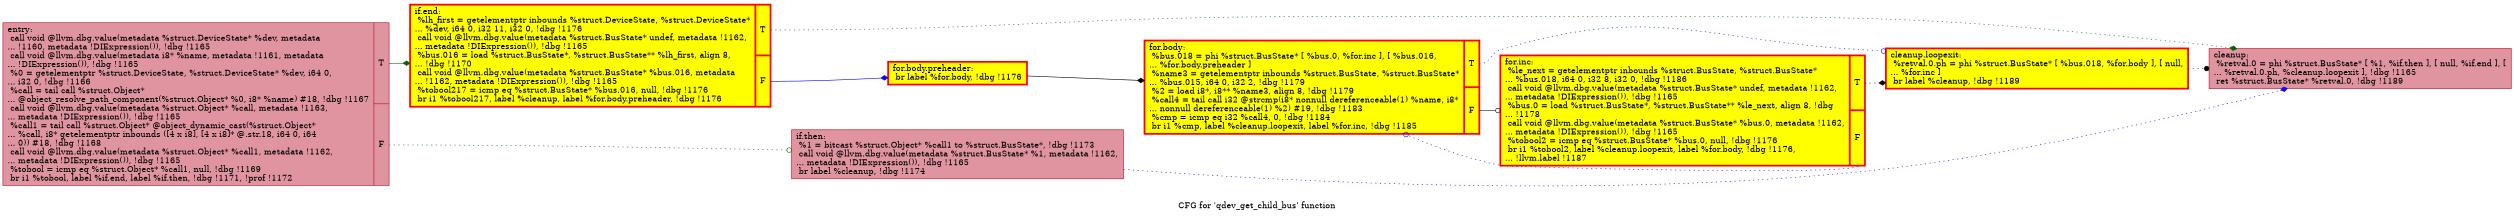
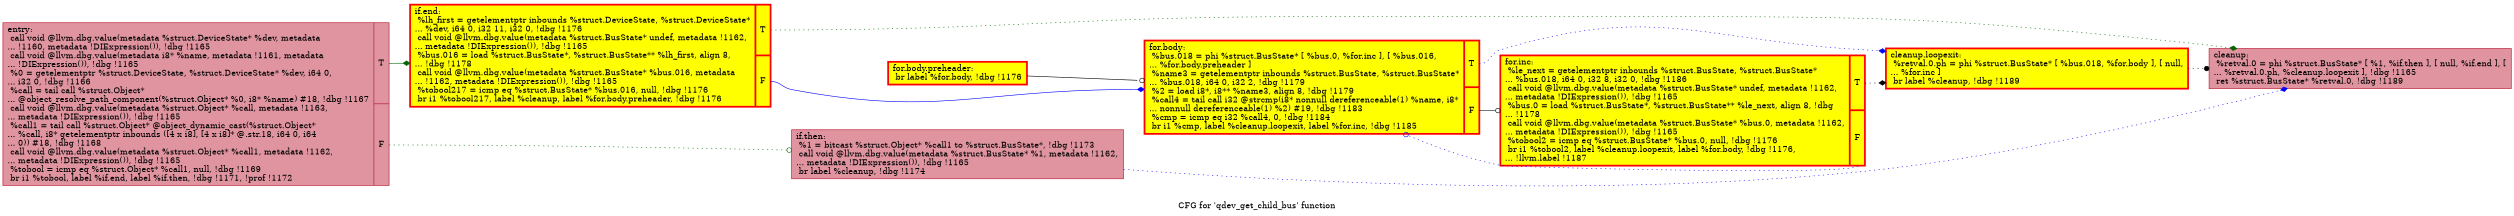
(1677, 29) -> (1677, 29)
(443, 64) -> (443, 64)
(1082, 78) -> (1082, 78)
(826, 80) -> (953, 100)
(1227, 83) -> (1227, 83)
